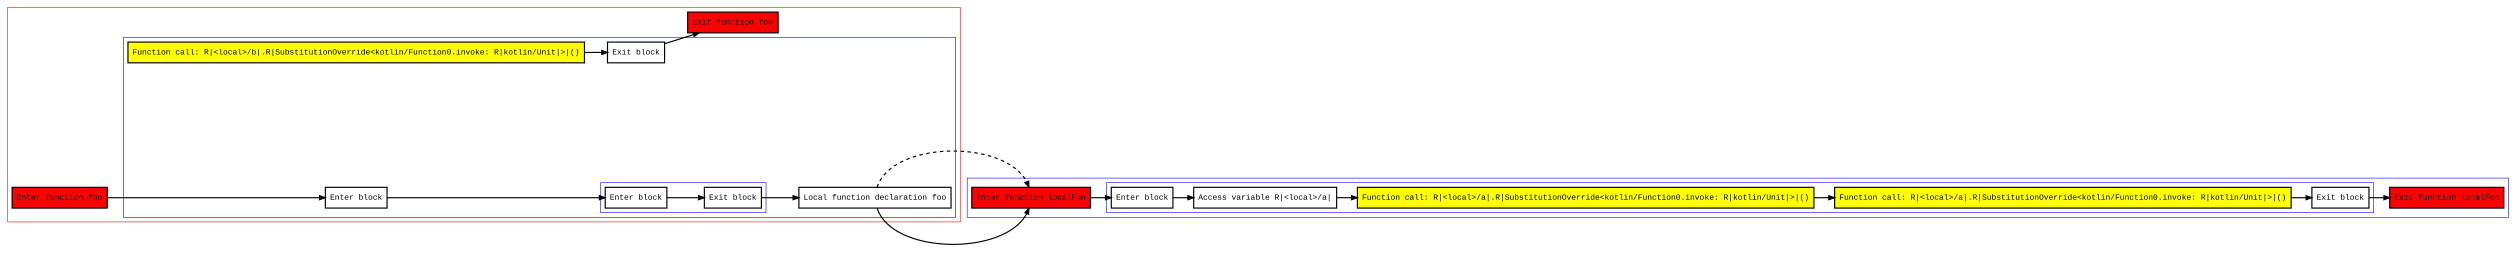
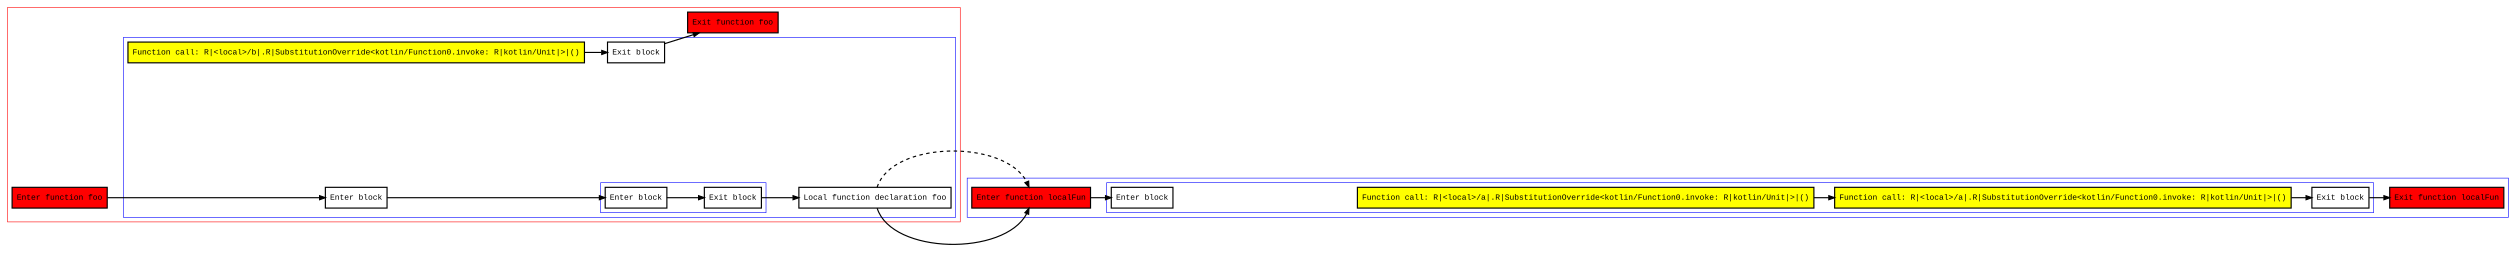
(1265, 198) -> none
